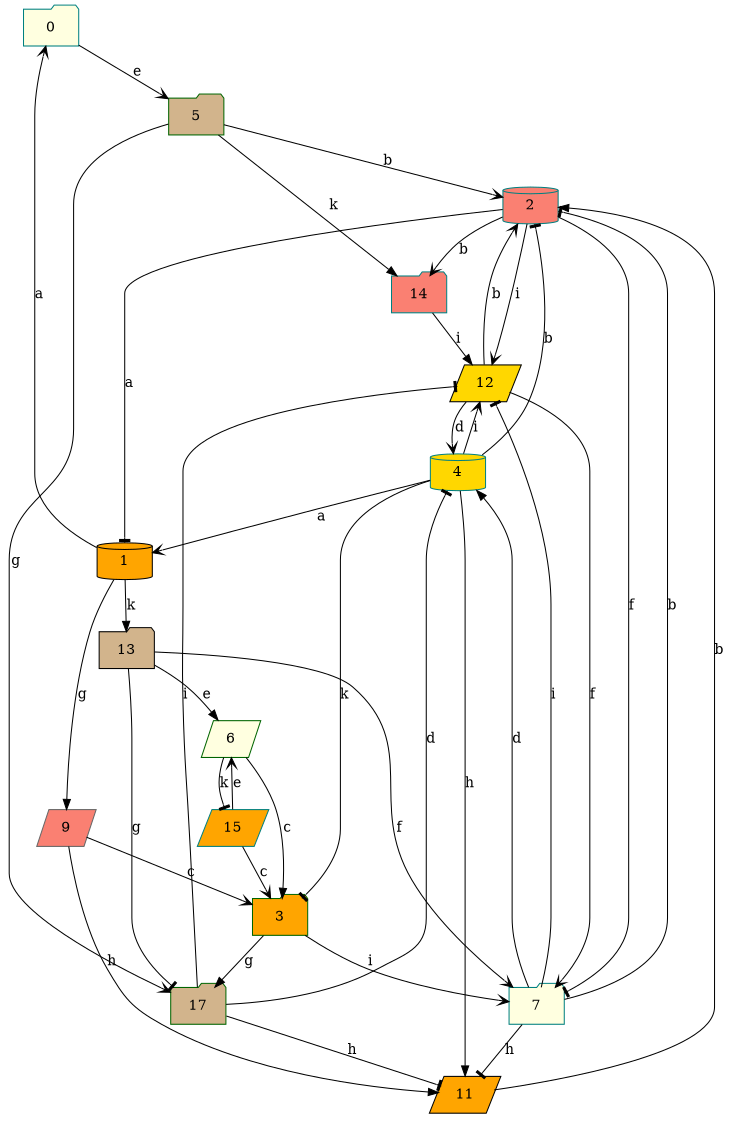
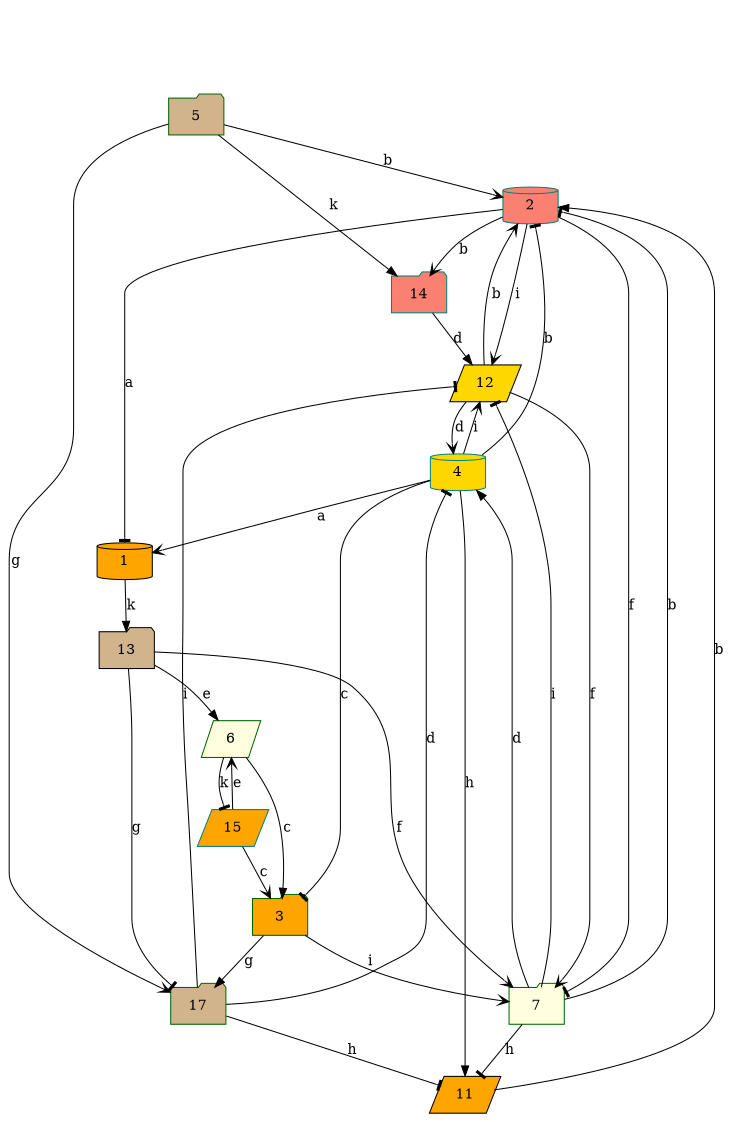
(51, 28) -> none
(458, 339) -> (458, 339)
(344, 695) -> (344, 695)
(66, 828) -> none
(537, 1006) -> (537, 1006)
